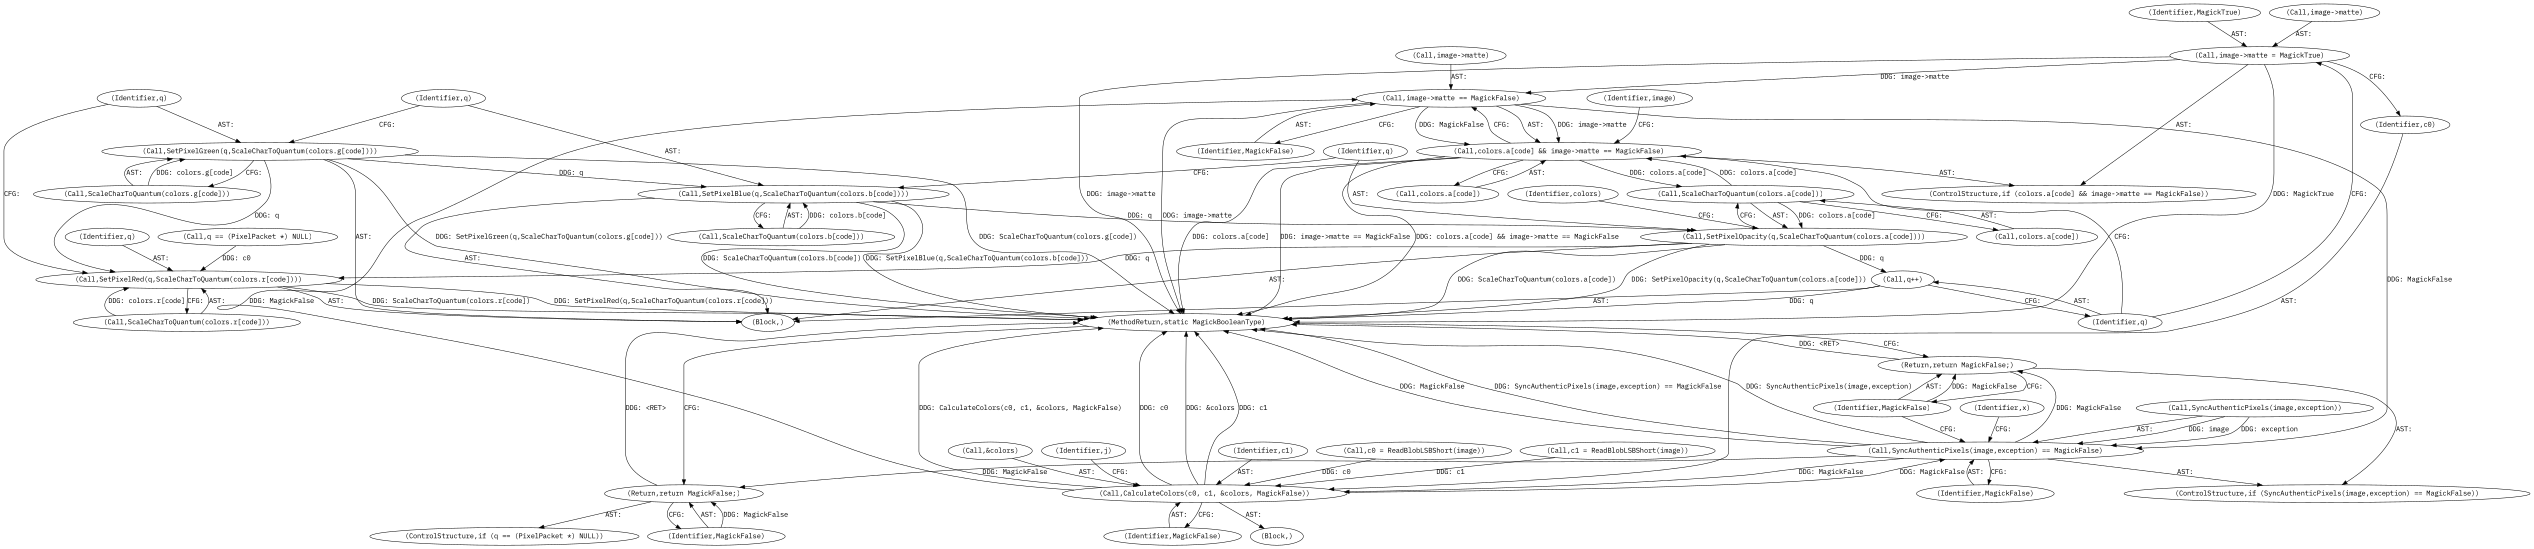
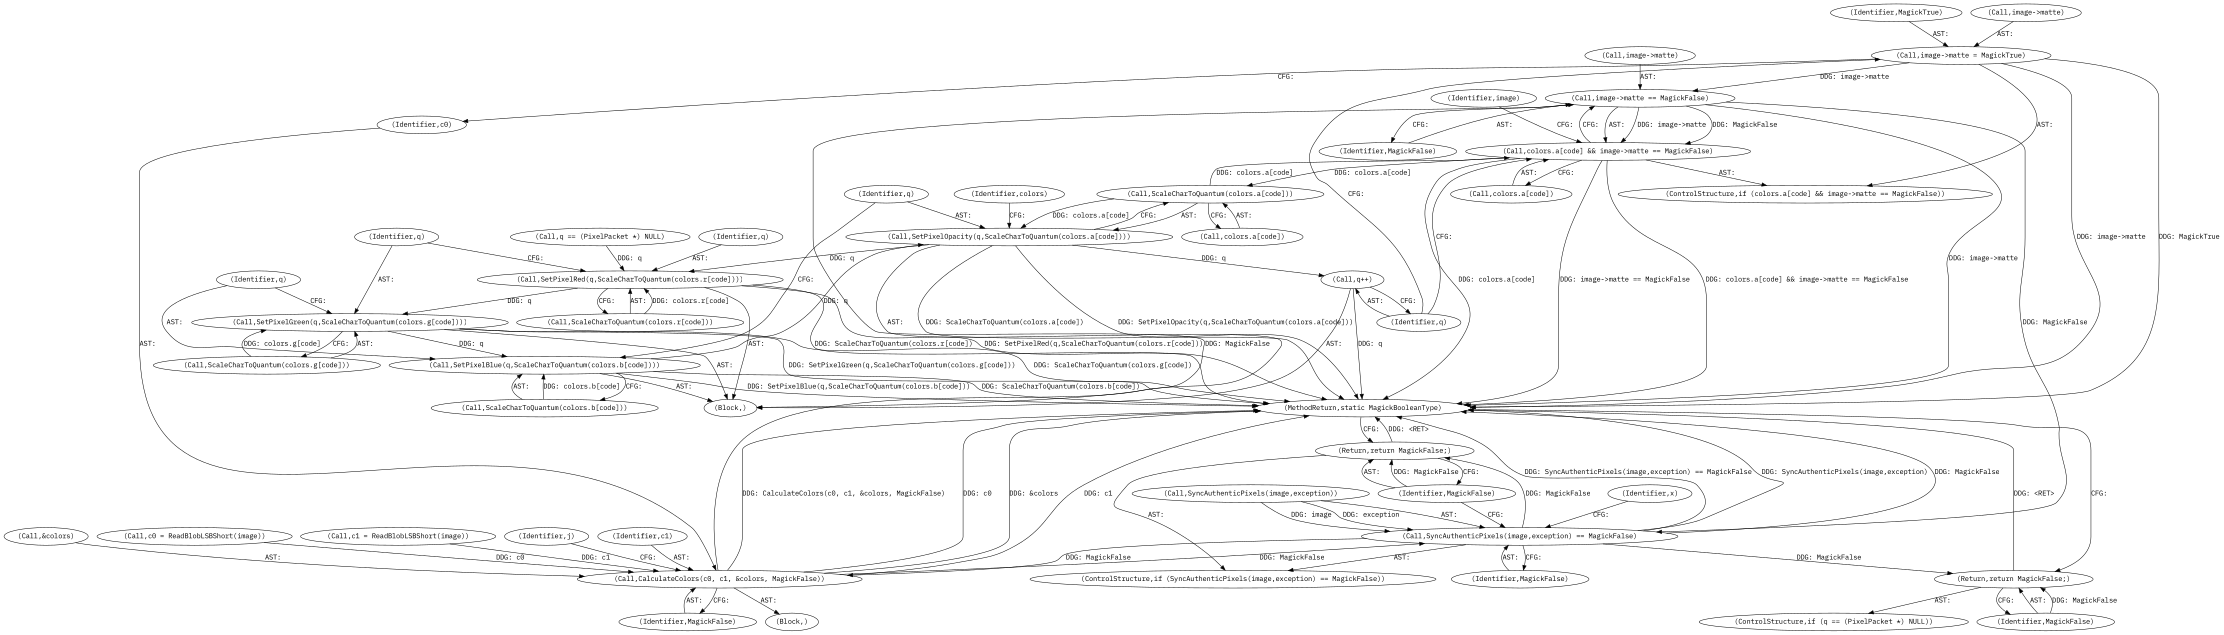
(145, 210) -> (493, 301)
(236, 258) -> (630, 258)
